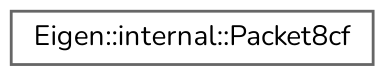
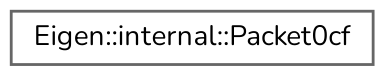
(192, 38) -> (192, 38)
